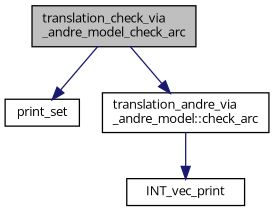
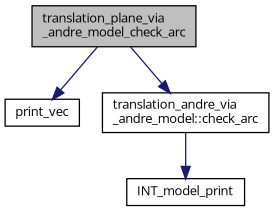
(114, 26) -> (114, 26)
(42, 113) -> (42, 113)
(186, 192) -> (186, 192)
